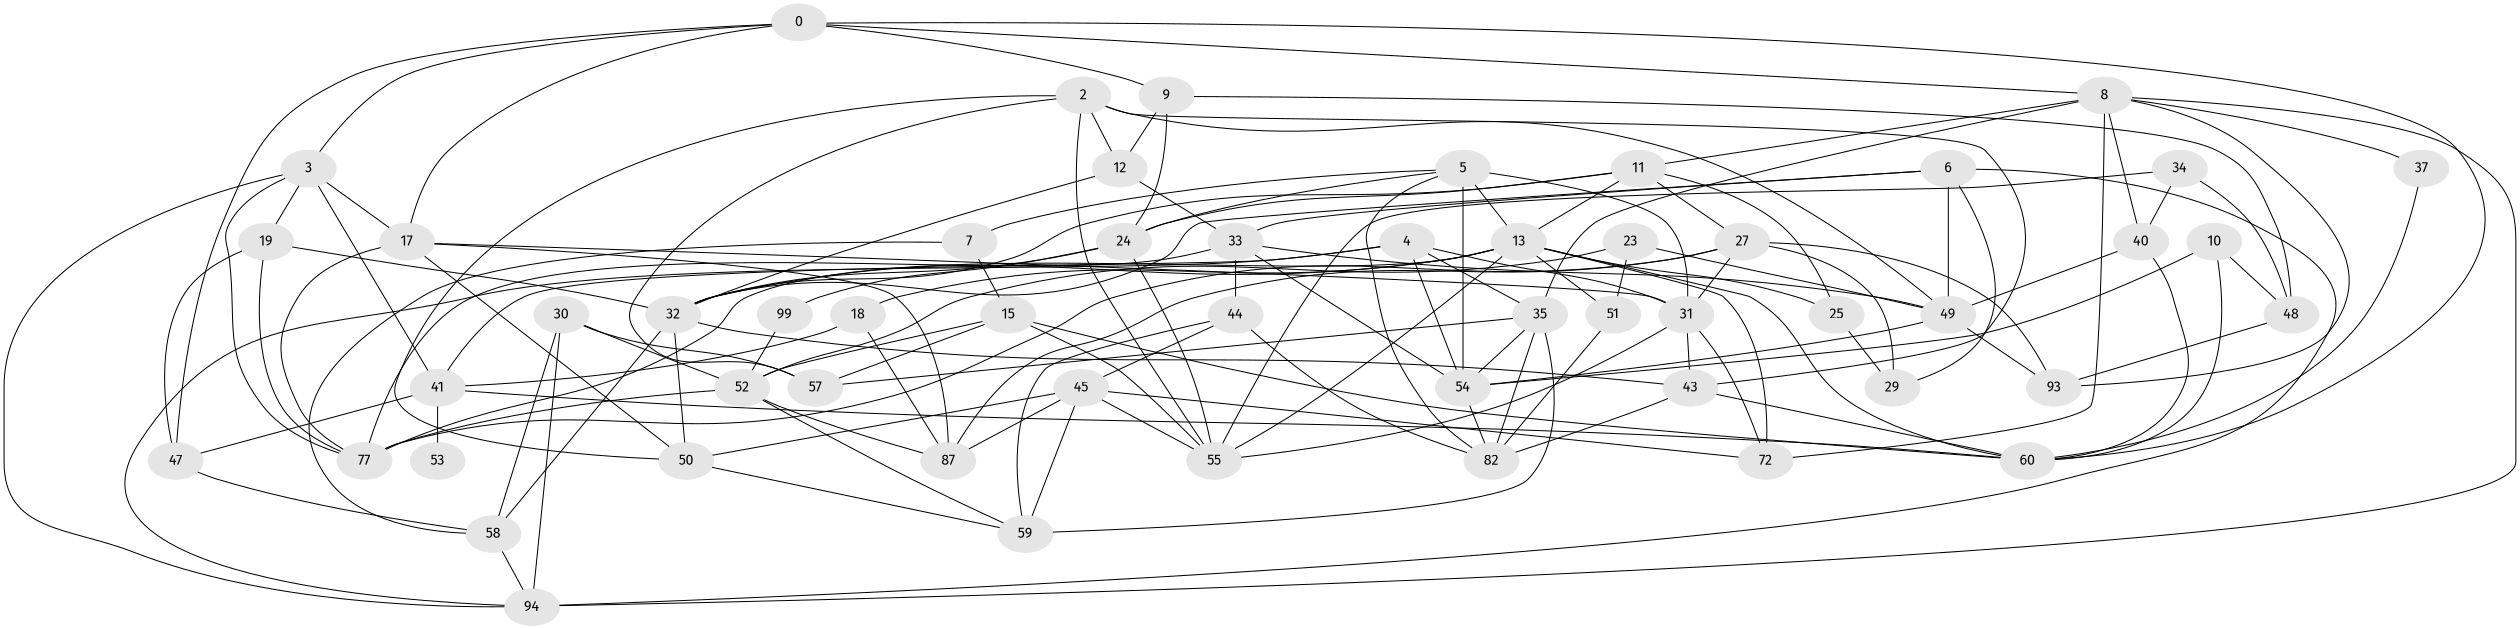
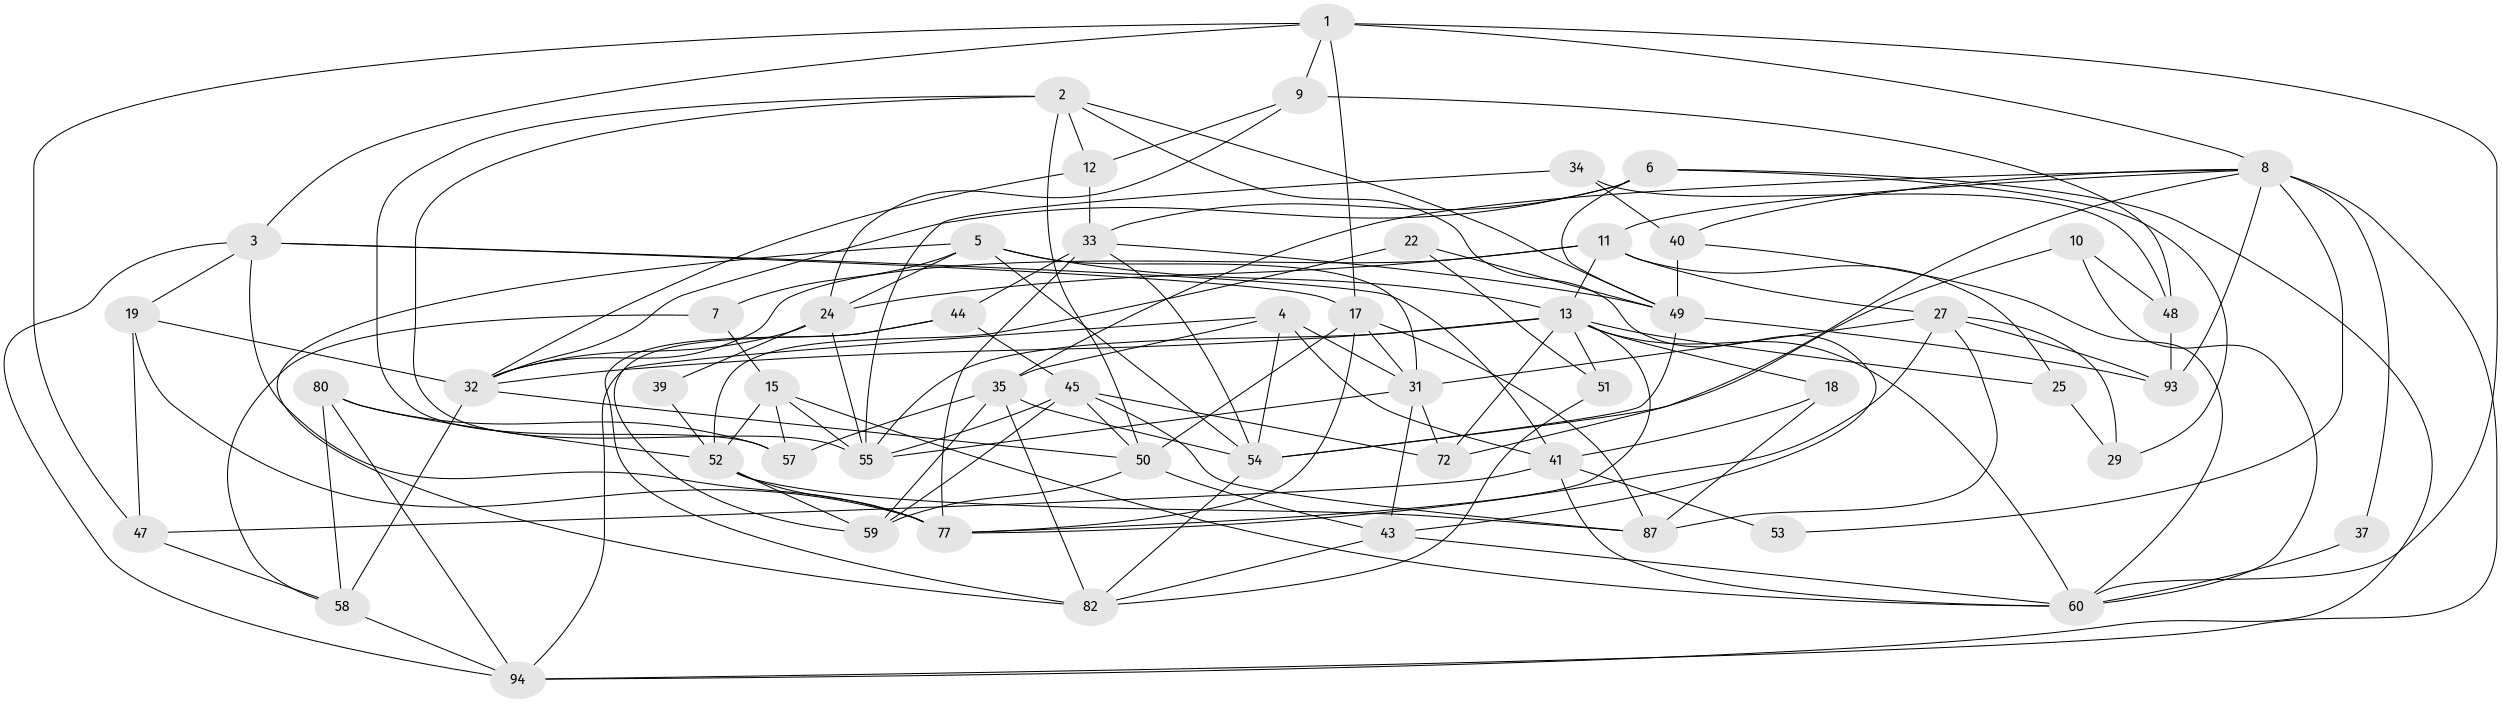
(799, 22) -> (1327, 22)
(1631, 242) -> (1412, 242)
(561, 315) -> (321, 388)
(785, 315) -> (660, 388)
(1156, 360) -> (1263, 503)
none -> (2220, 476)
